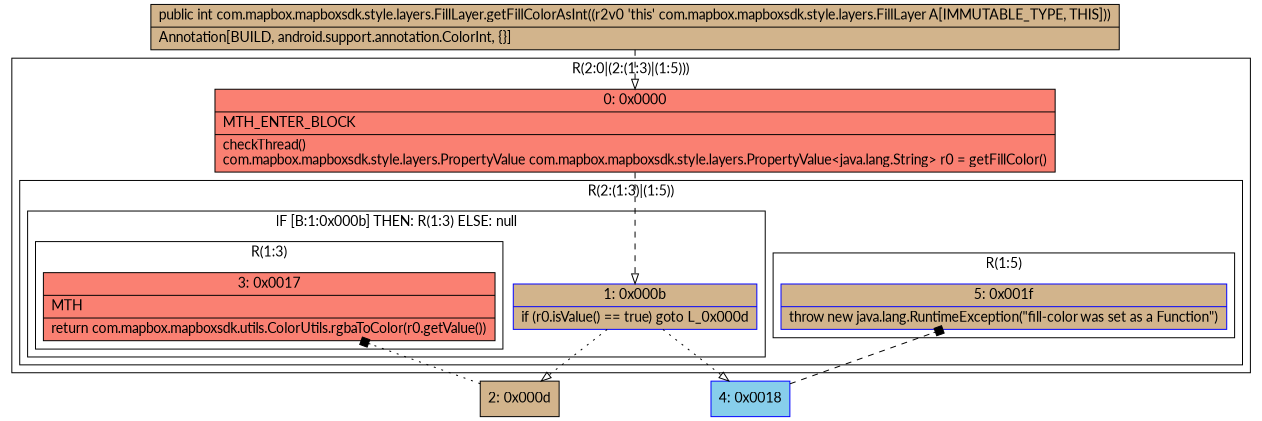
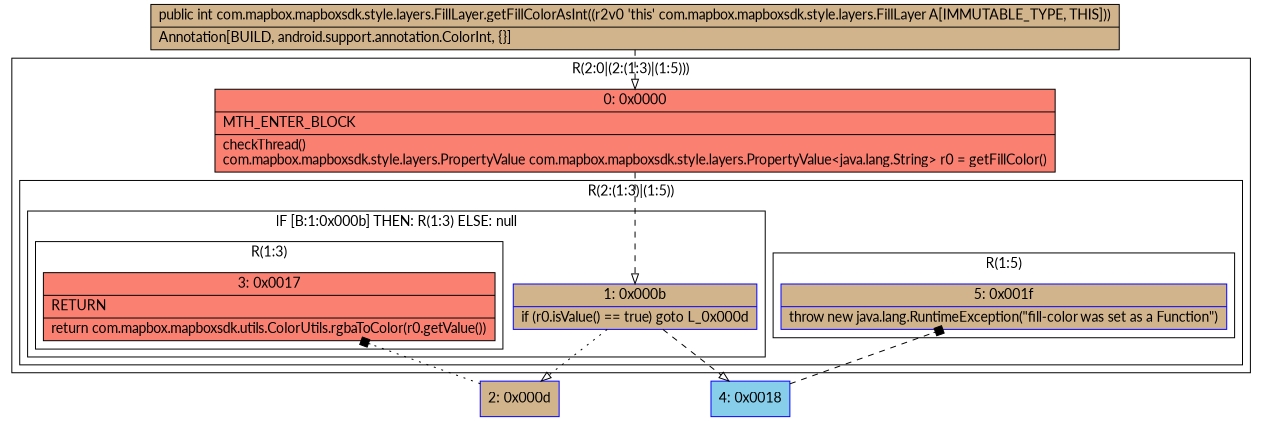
(67, 306) -> (79, 306)
(689, 350) -> (689, 350)
(520, 399) -> (520, 399)
